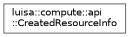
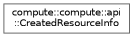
(65, 18) -> (67, 18)
